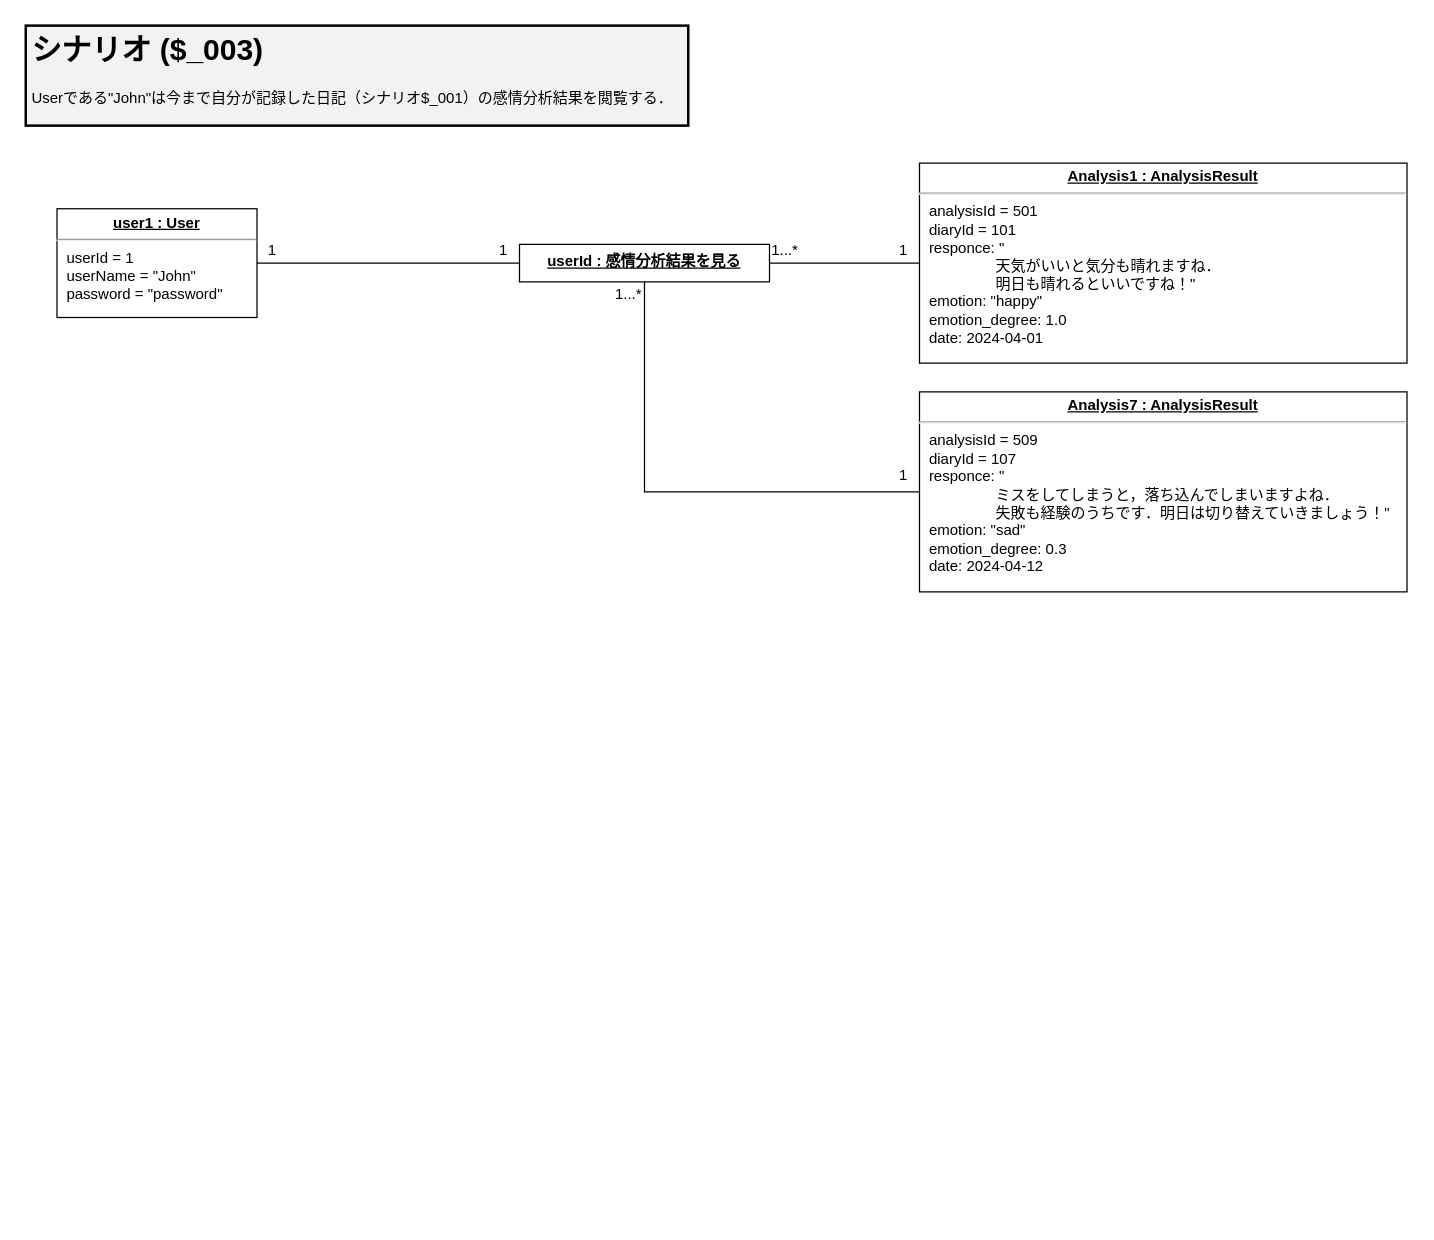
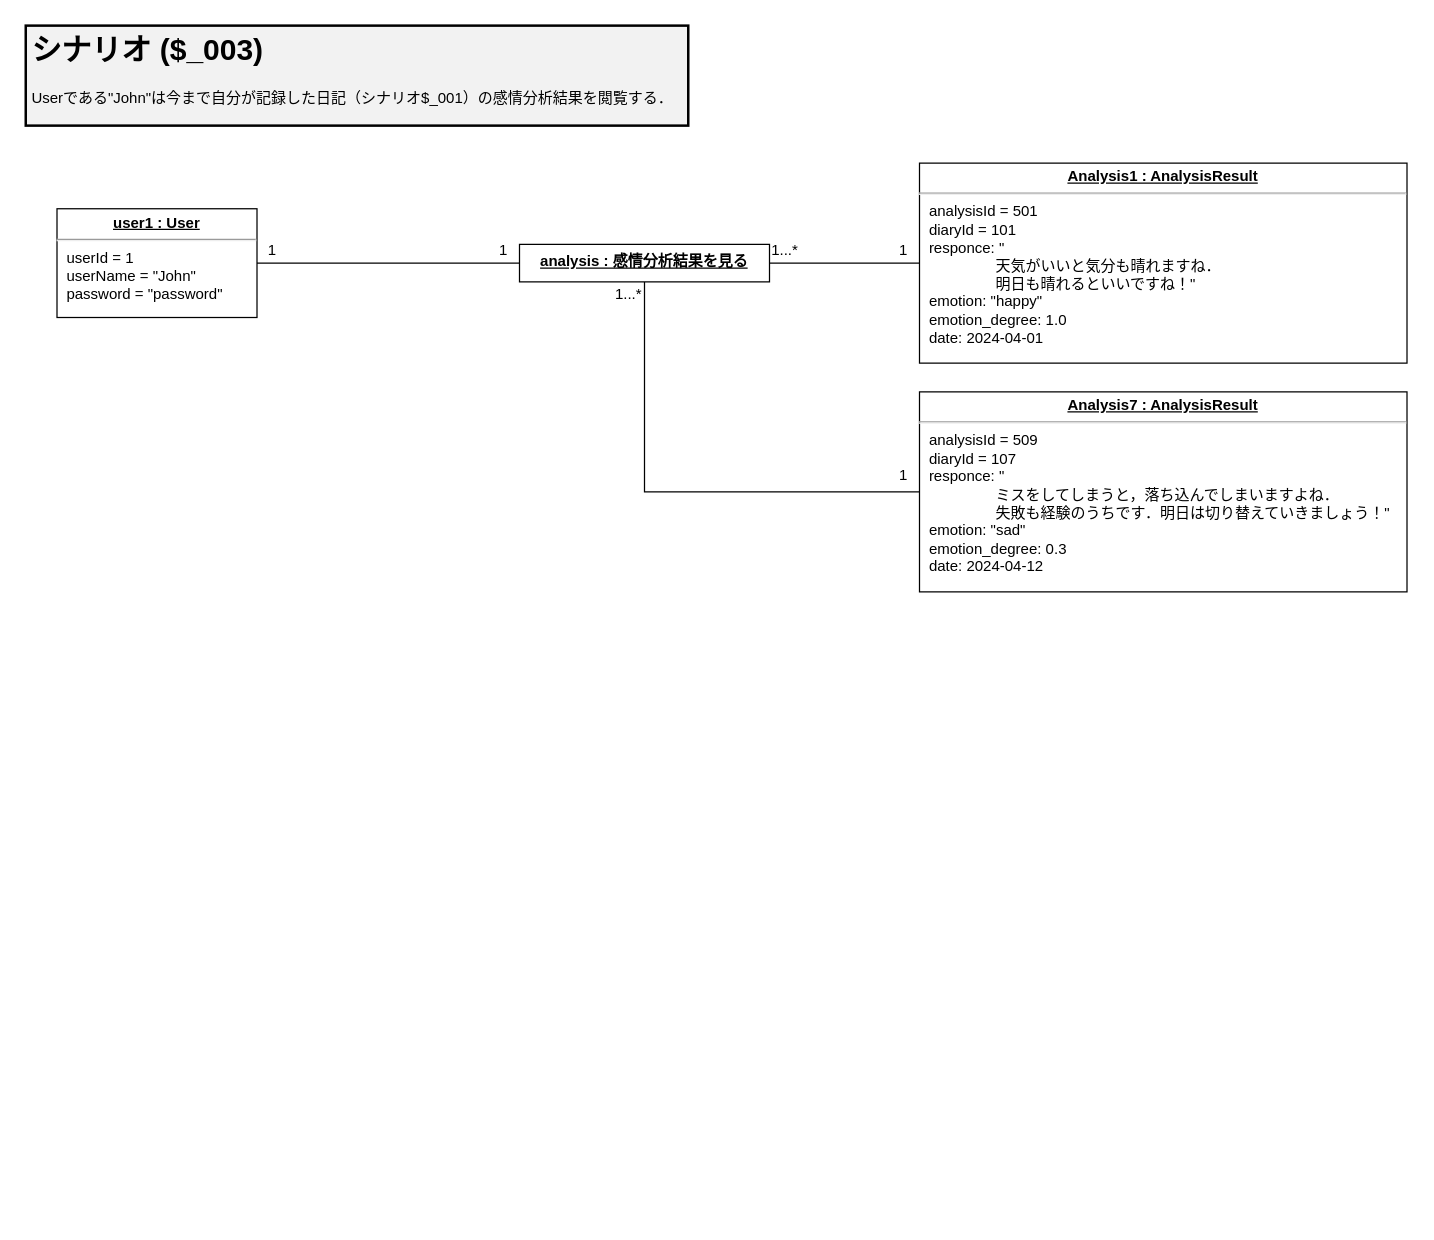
(644, 244) -> (644, 244)
